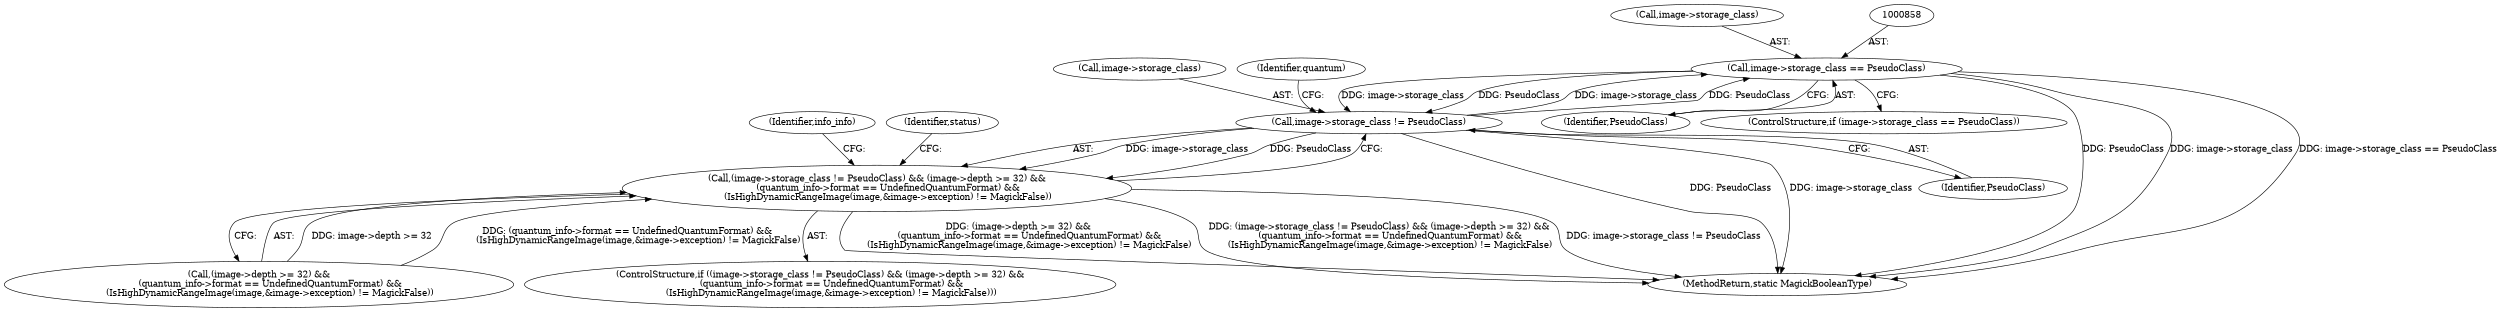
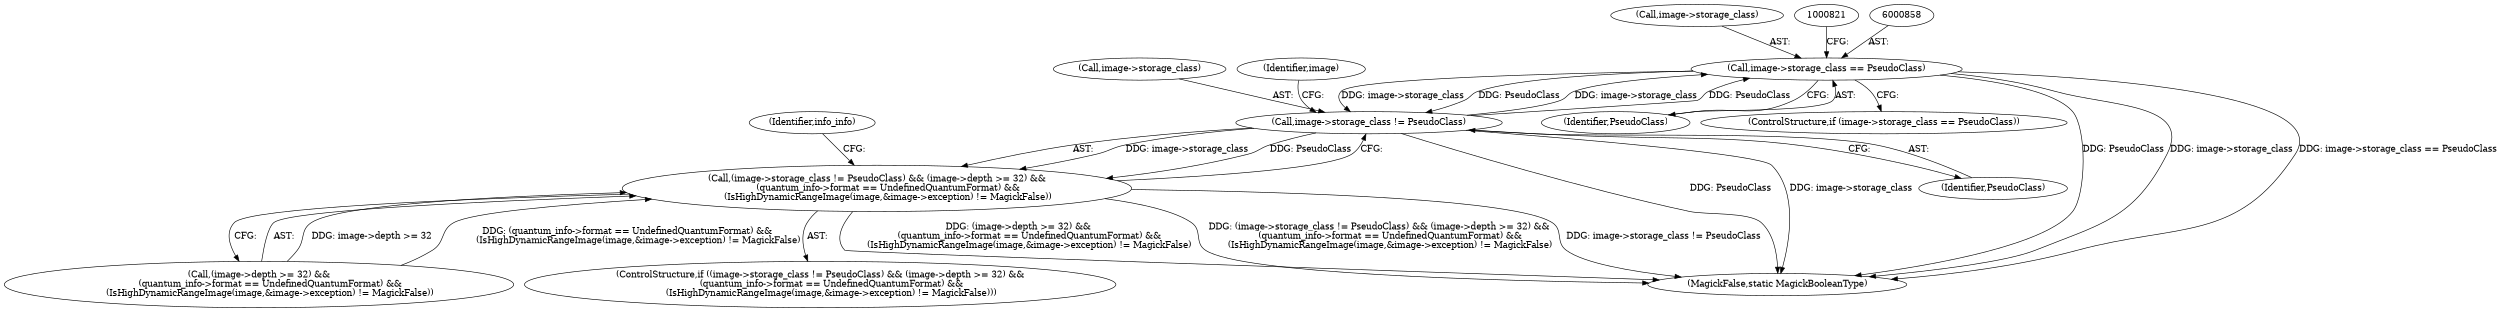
none -> (1827, 15)
(1902, 15) -> (1902, 15)
(1301, 69) -> (1301, 69)
(942, 123) -> none
(1777, 285) -> (1777, 285)
